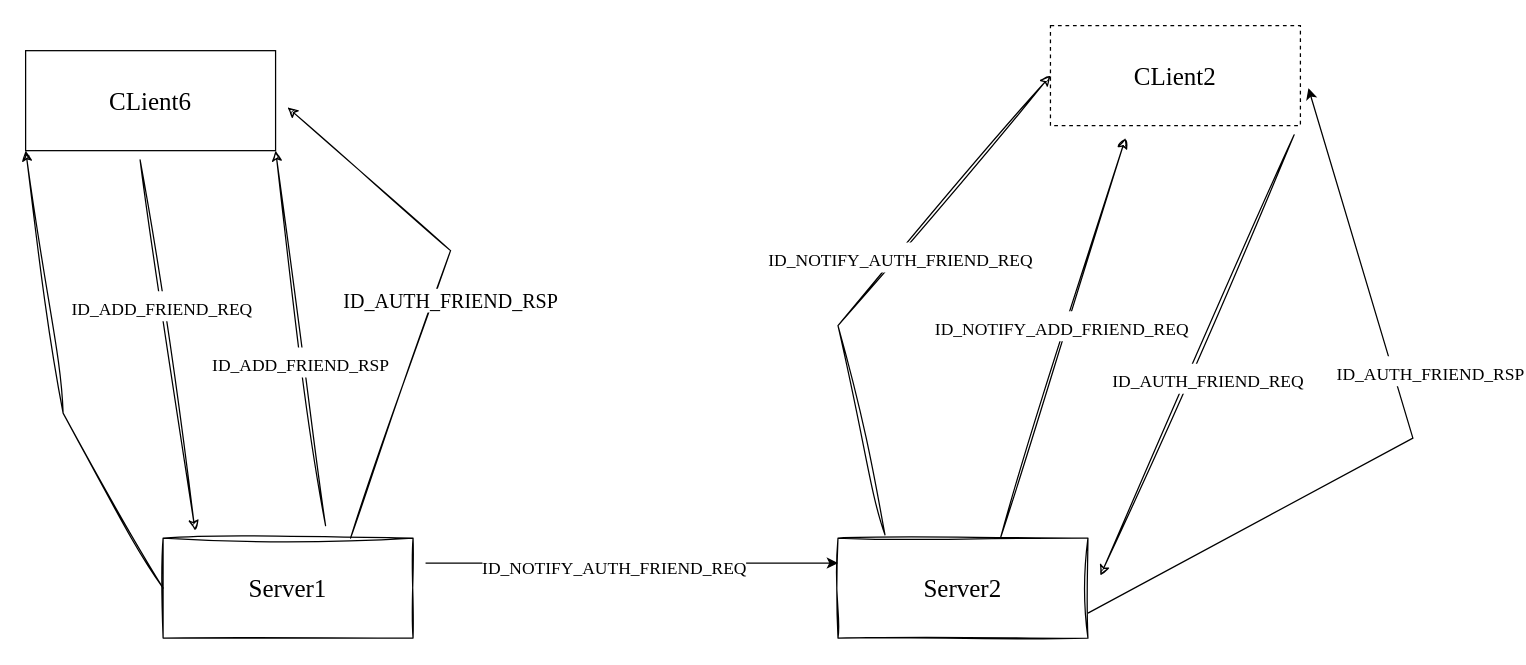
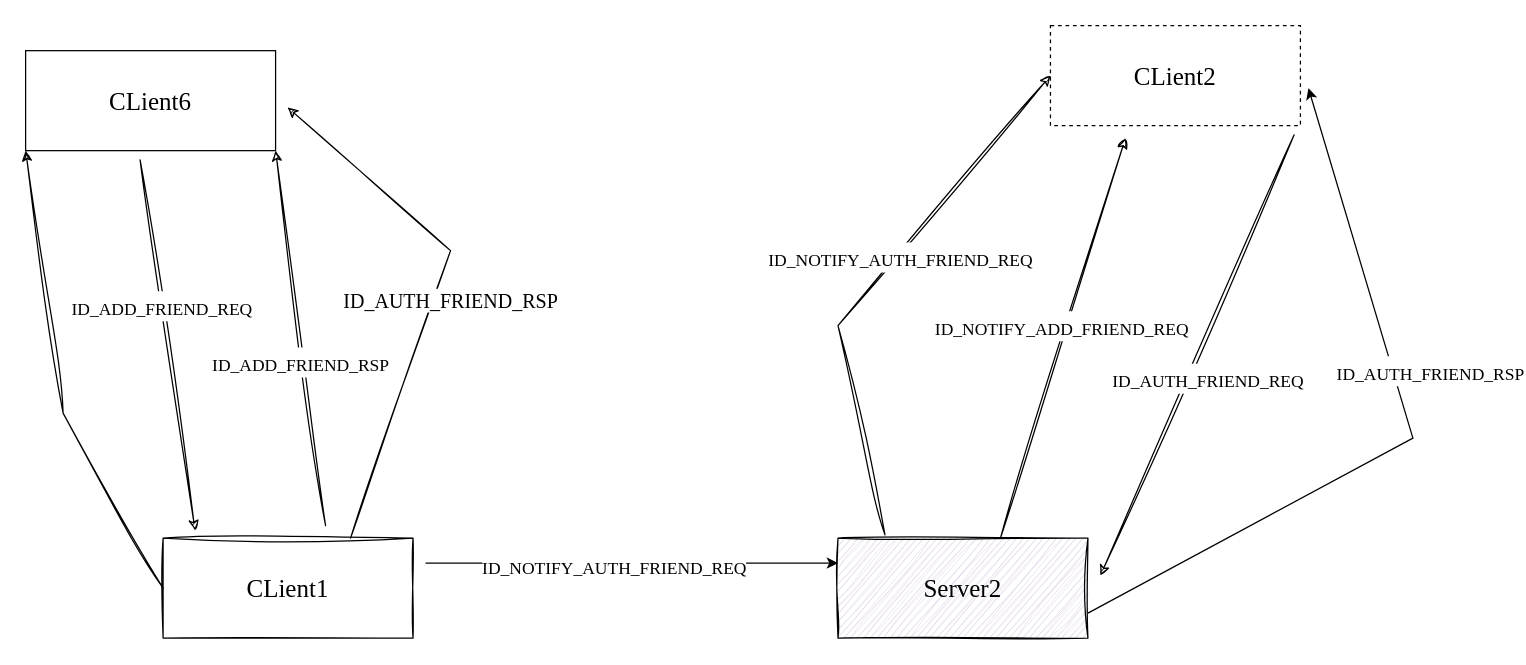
(288, 588) -> (288, 588)
(963, 588) -> (963, 588)
